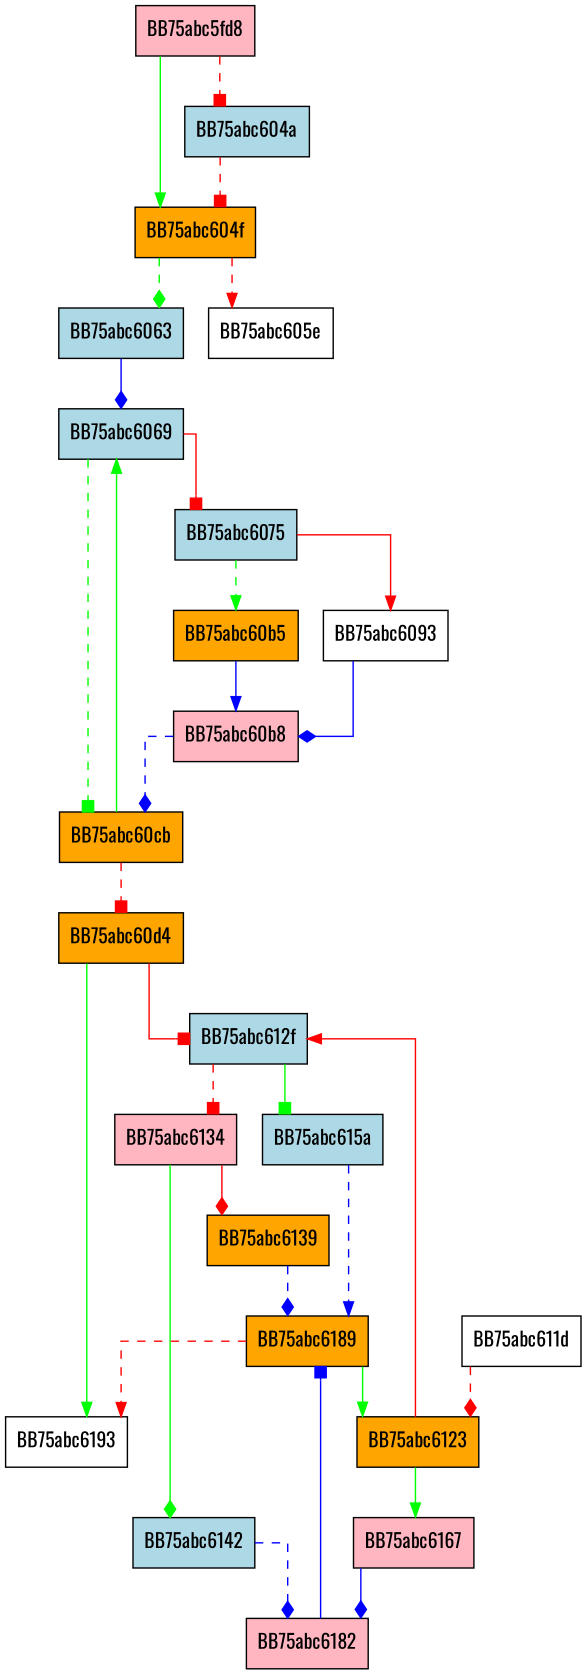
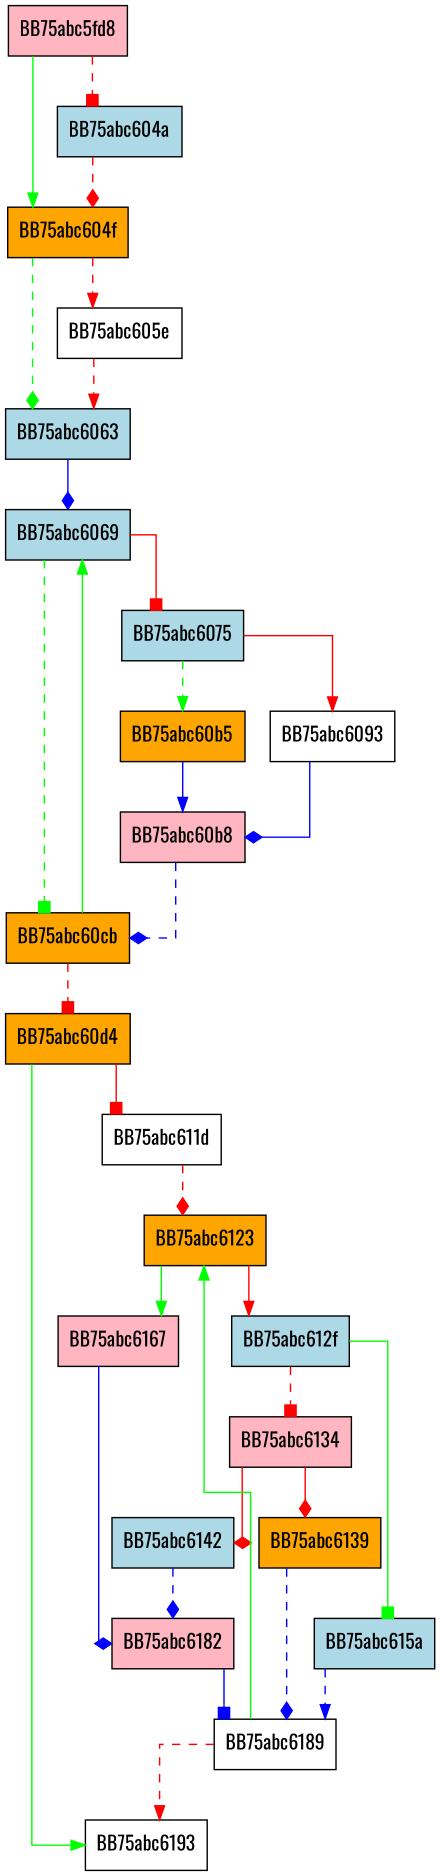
(220, 175) -> (93, 173)
none -> (94, 376)
(149, 1014) -> (116, 1082)
(170, 1324) -> (242, 1506)
(307, 1341) -> (275, 1744)
